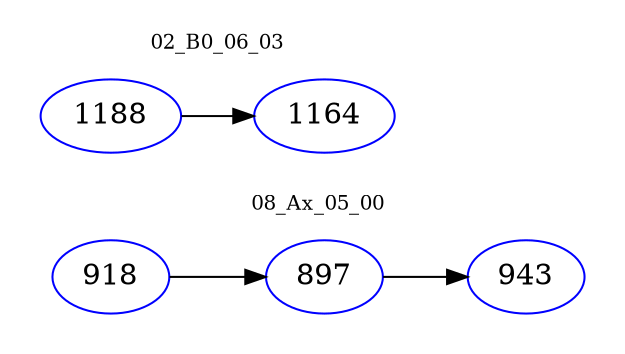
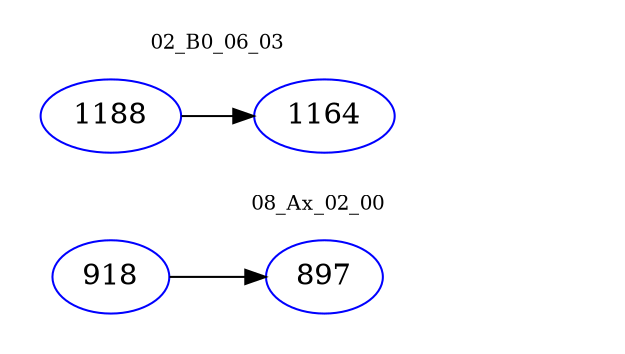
(318, 205) -> (318, 205)
(526, 277) -> none
